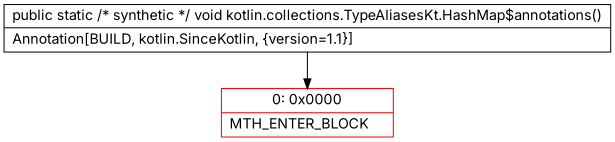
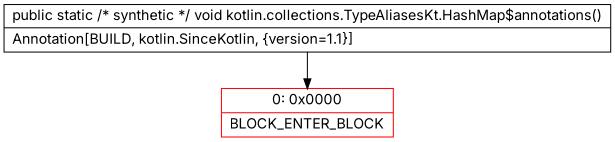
(300, 124) -> (307, 124)
